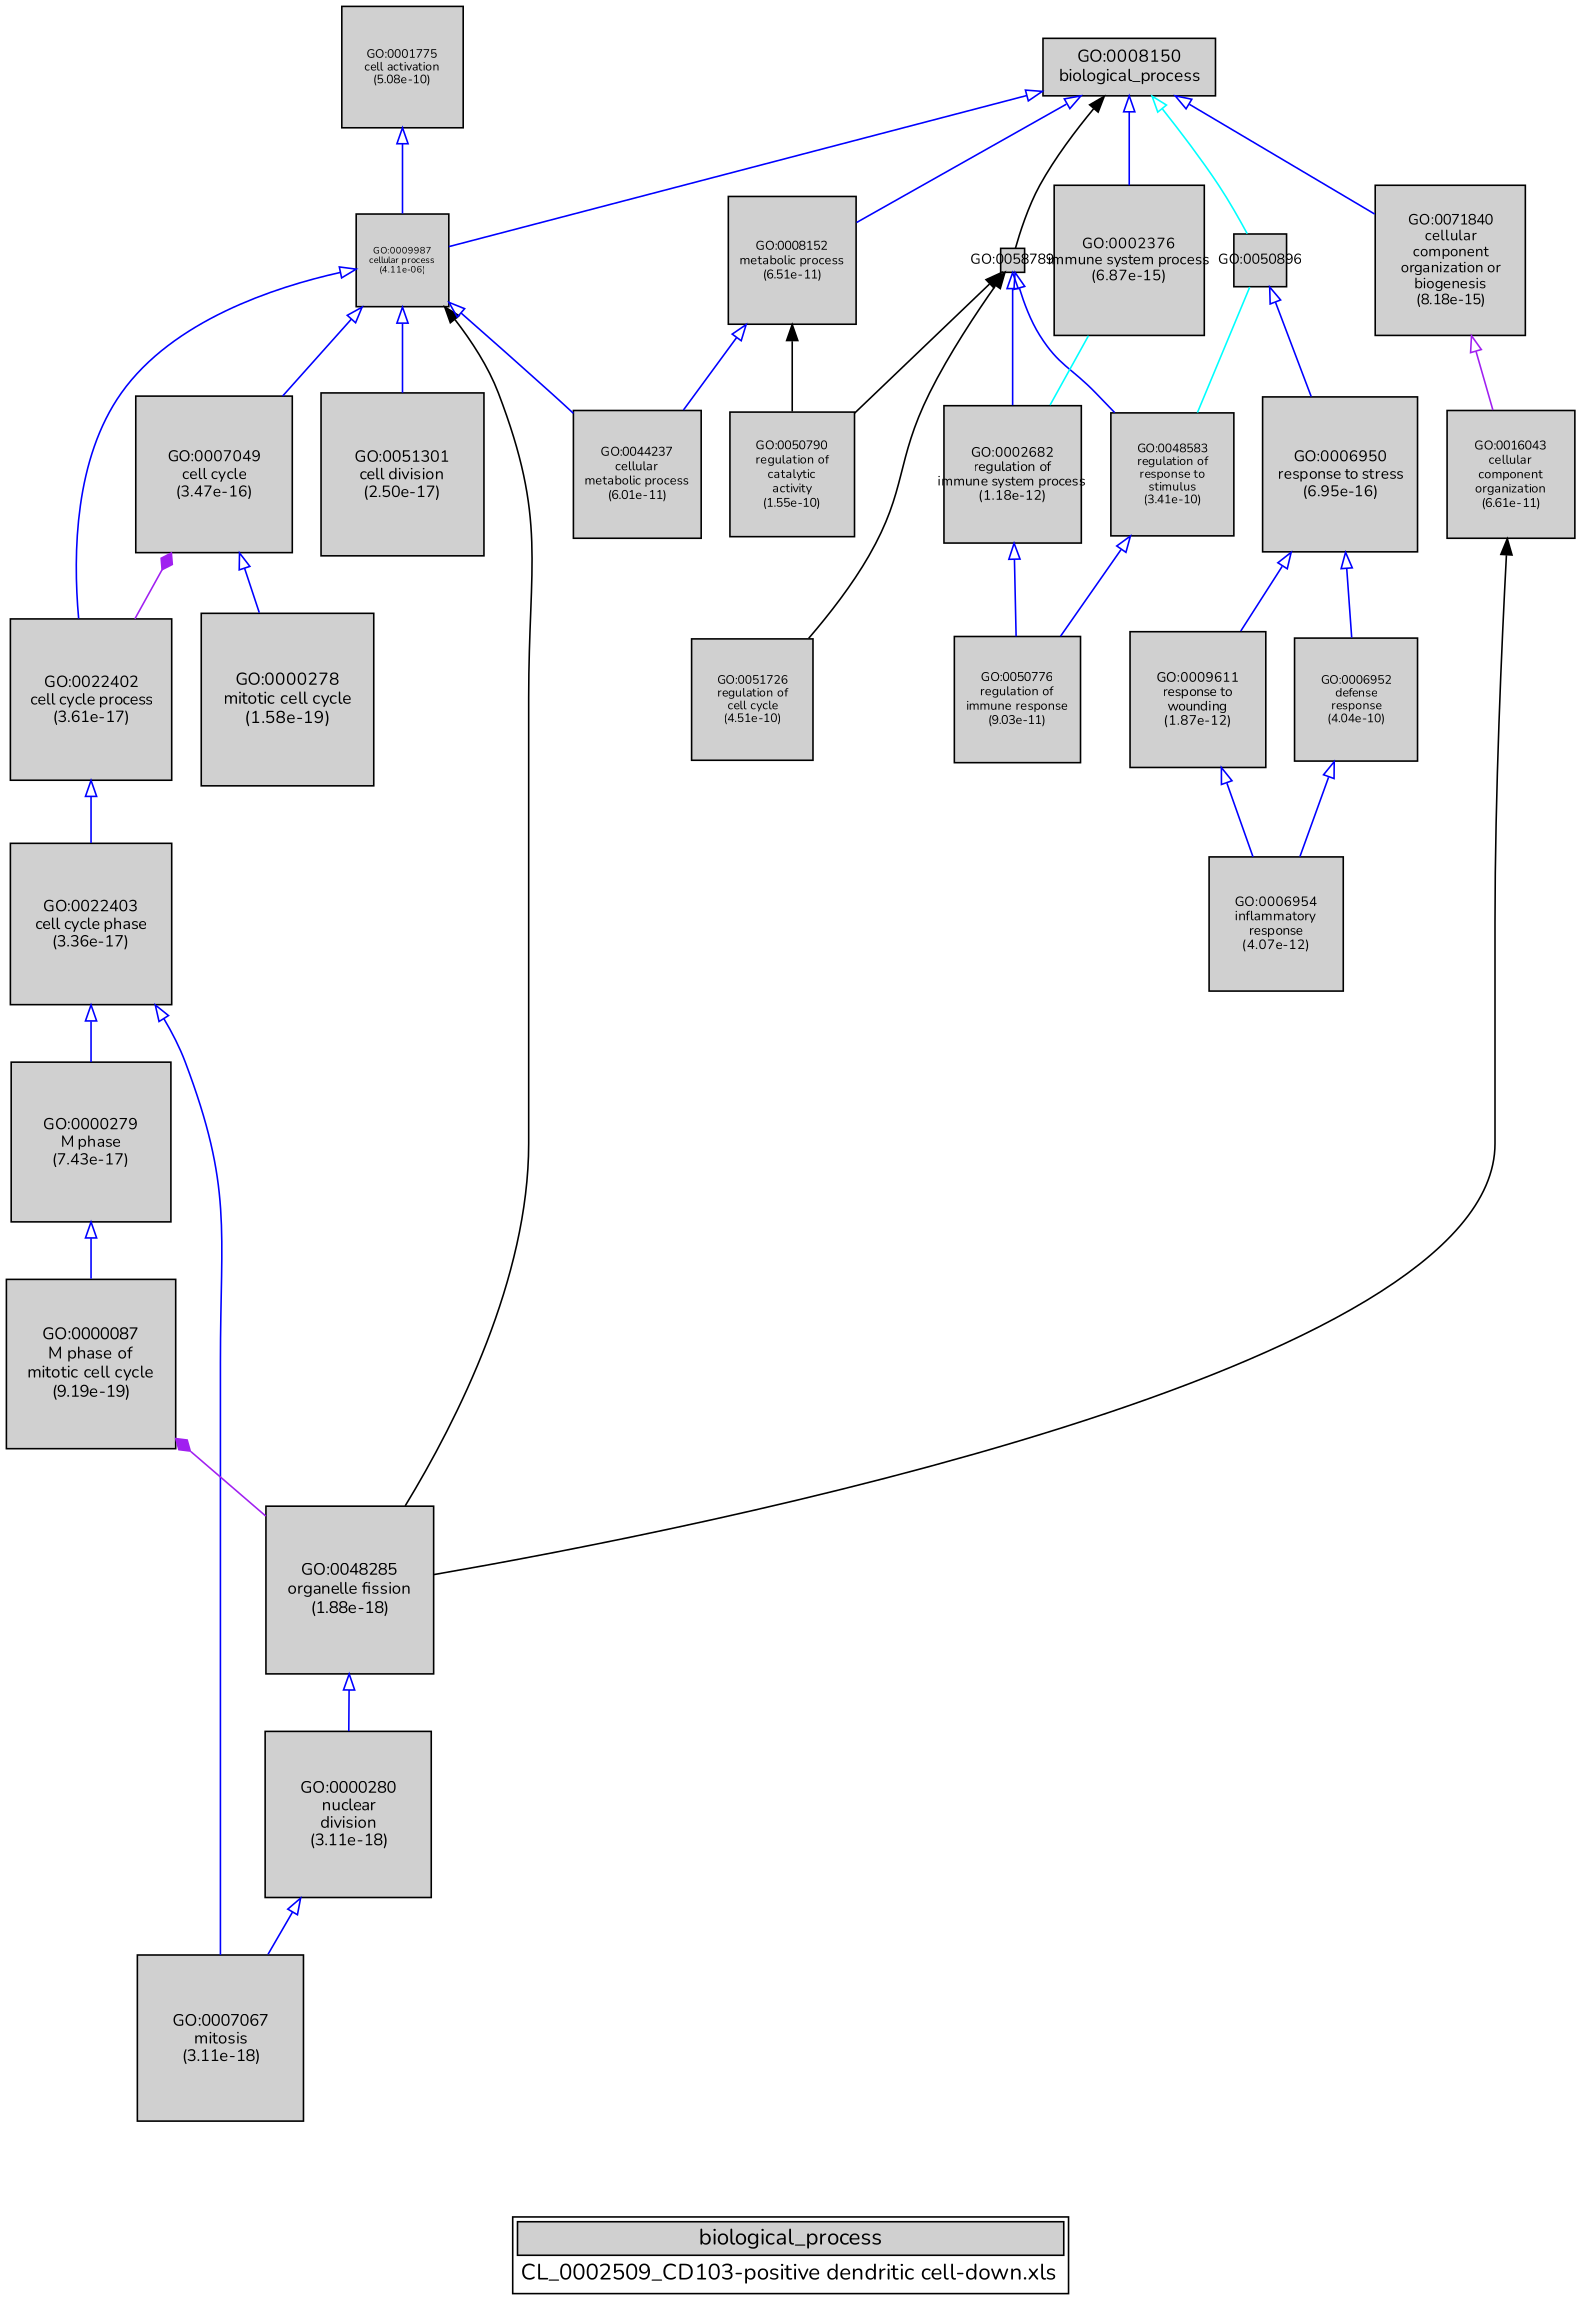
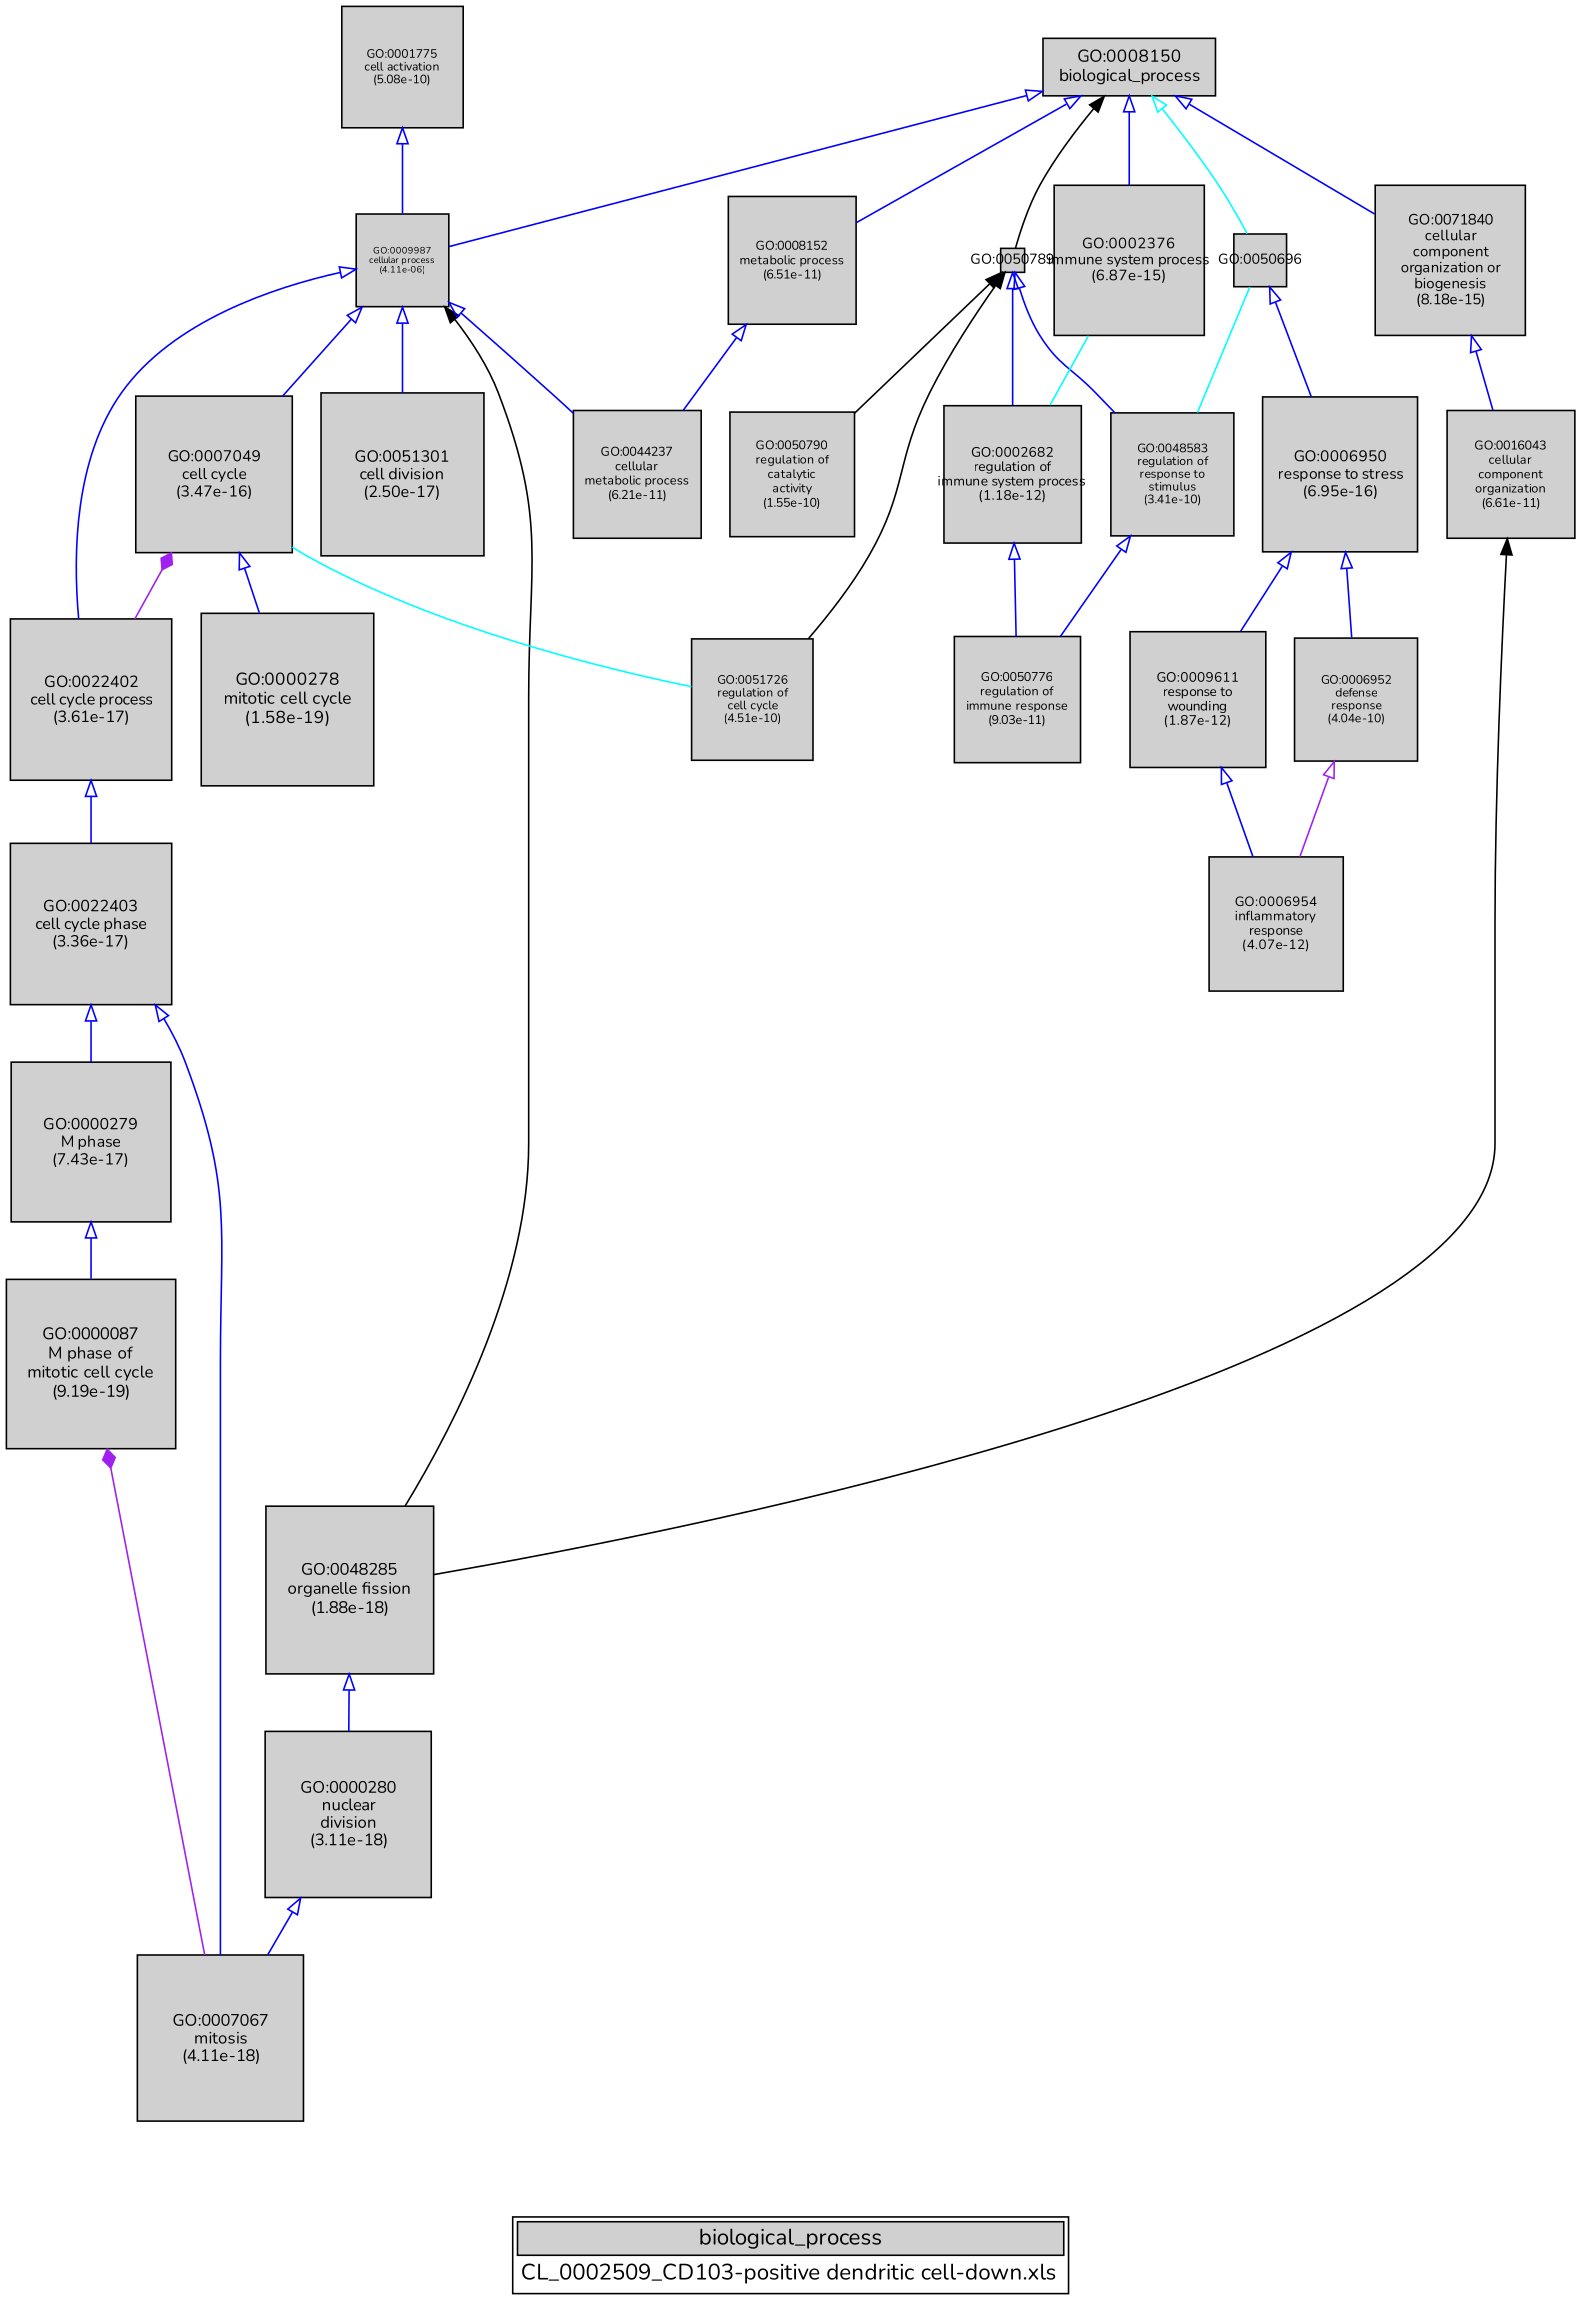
(1013, 260) -> (1013, 260)
(1260, 260) -> (1260, 260)
(792, 376) -> none
(1484, 381) -> (1484, 381)
(637, 495) -> (637, 495)
none -> (486, 632)
(1314, 817) -> (1314, 817)
(230, 1485) -> (158, 1712)
(221, 2056) -> (221, 2056)
